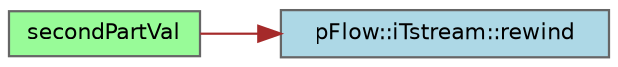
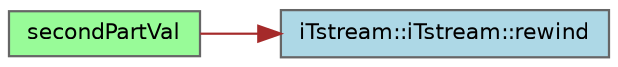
(445, 34) -> (445, 34)
